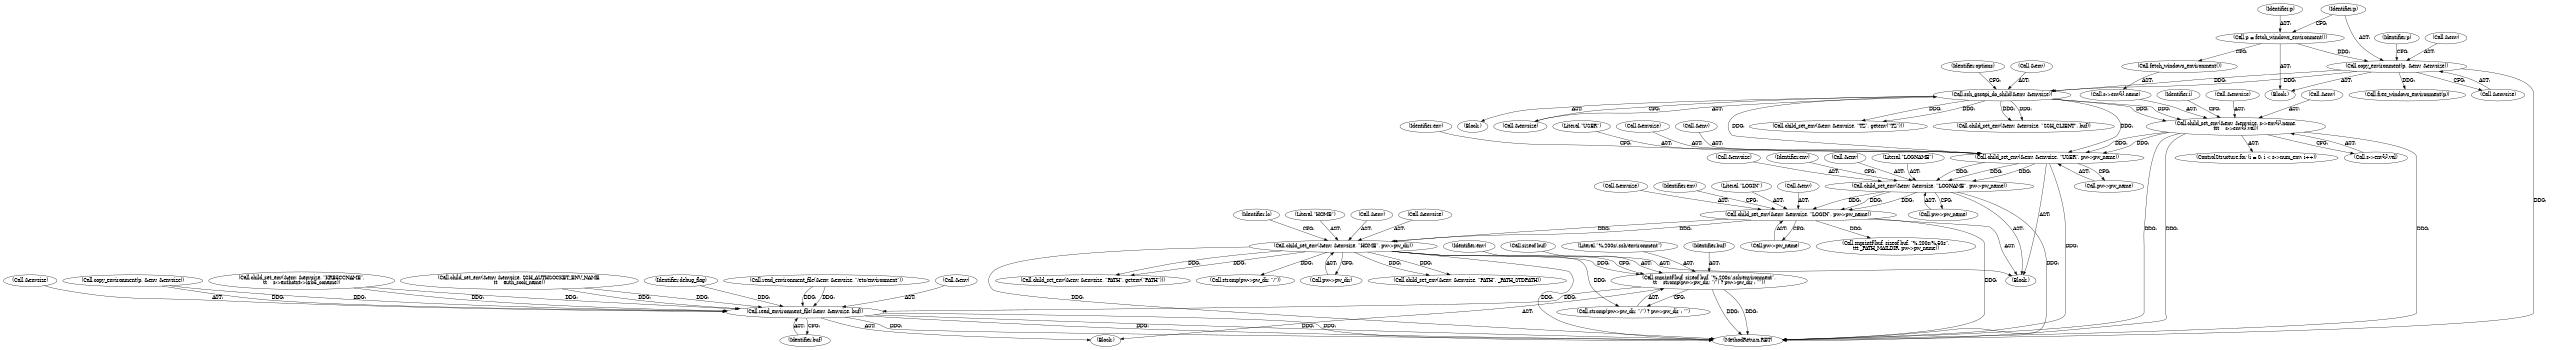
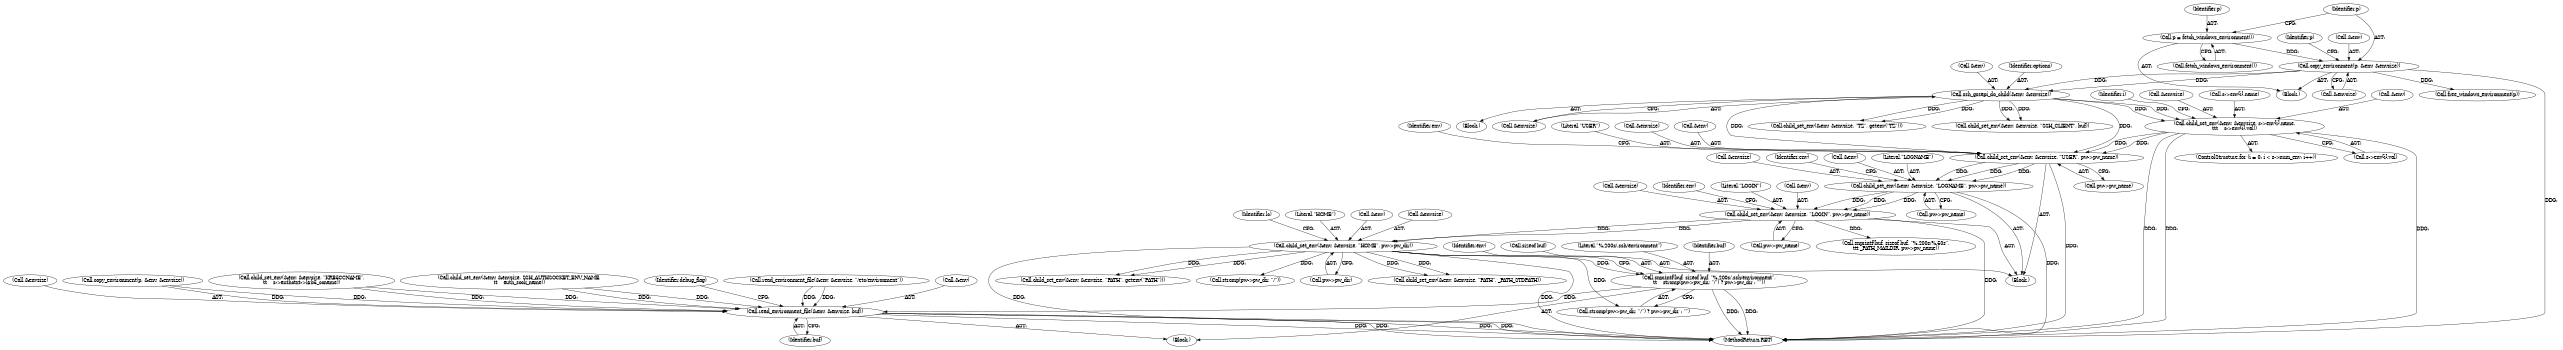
(2142, 78) -> (2215, 54)
(1996, 81) -> (2023, 81)
(765, 298) -> (764, 298)
